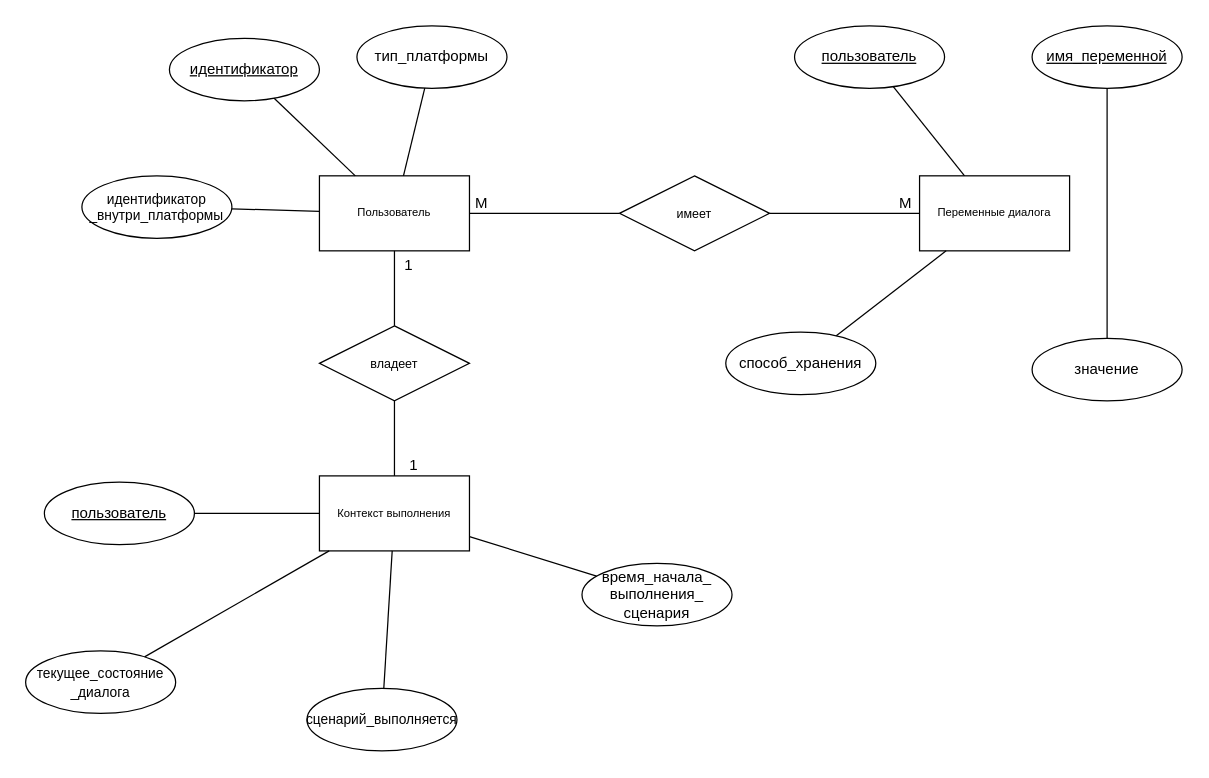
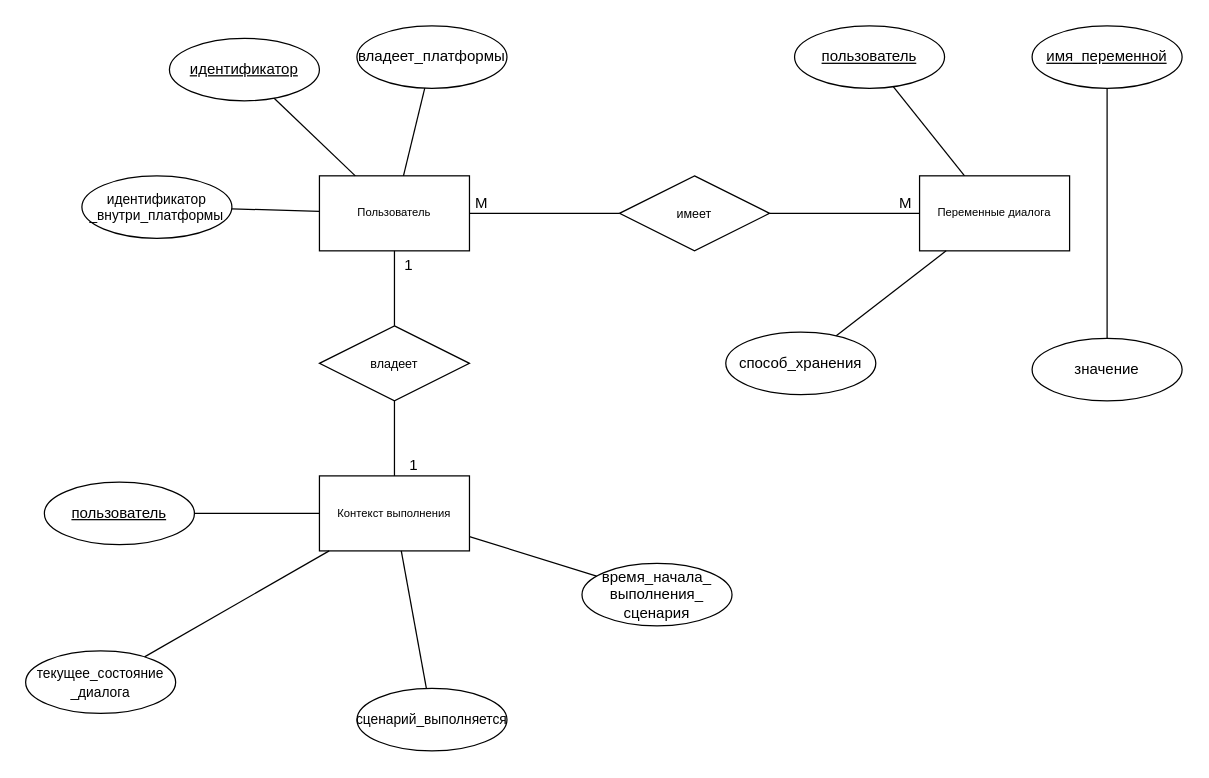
(432, 57) -> (432, 57)
(382, 719) -> (432, 719)
